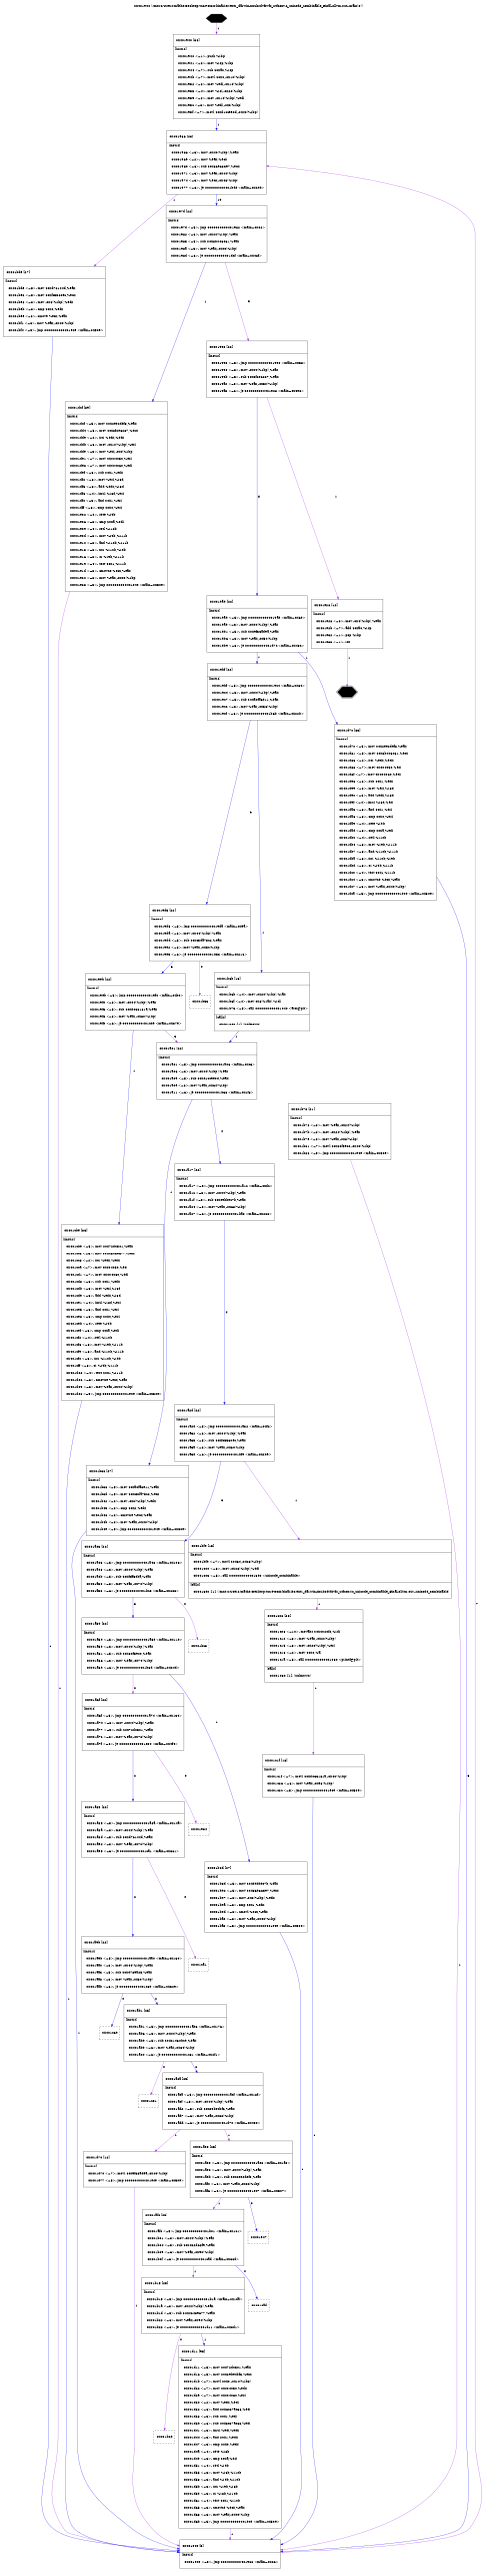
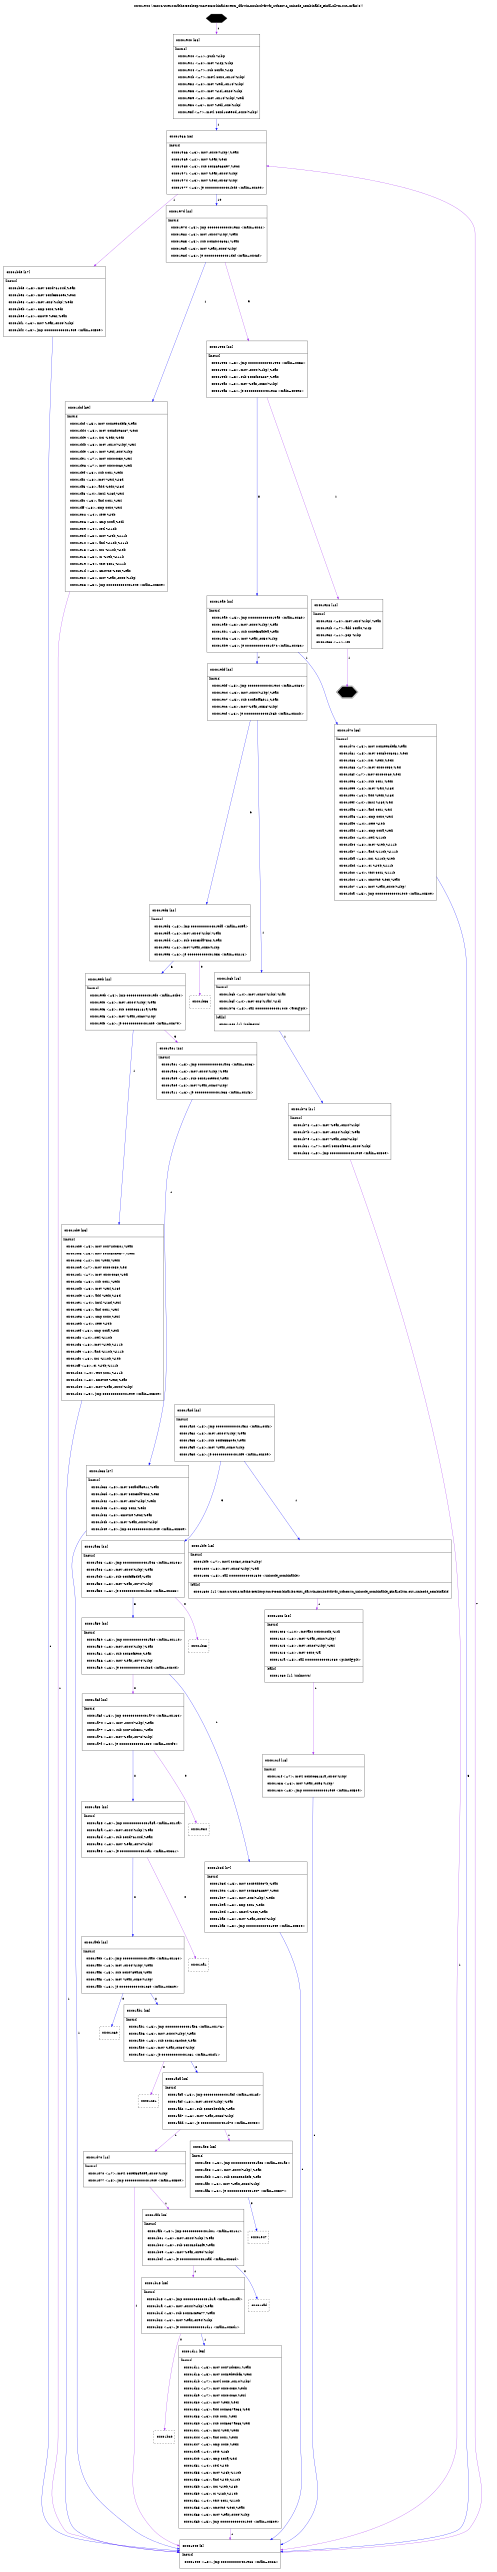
(235, 1036) -> (301, 1066)
(224, 1192) -> none
(271, 1500) -> (271, 1500)
(218, 2203) -> (159, 2197)
